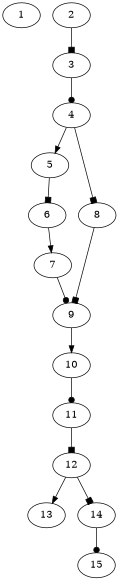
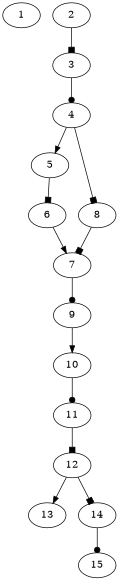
(85, 262) -> (86, 237)
